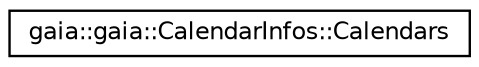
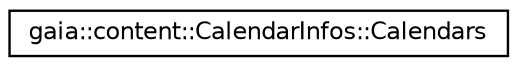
(240, 33) -> (259, 33)
